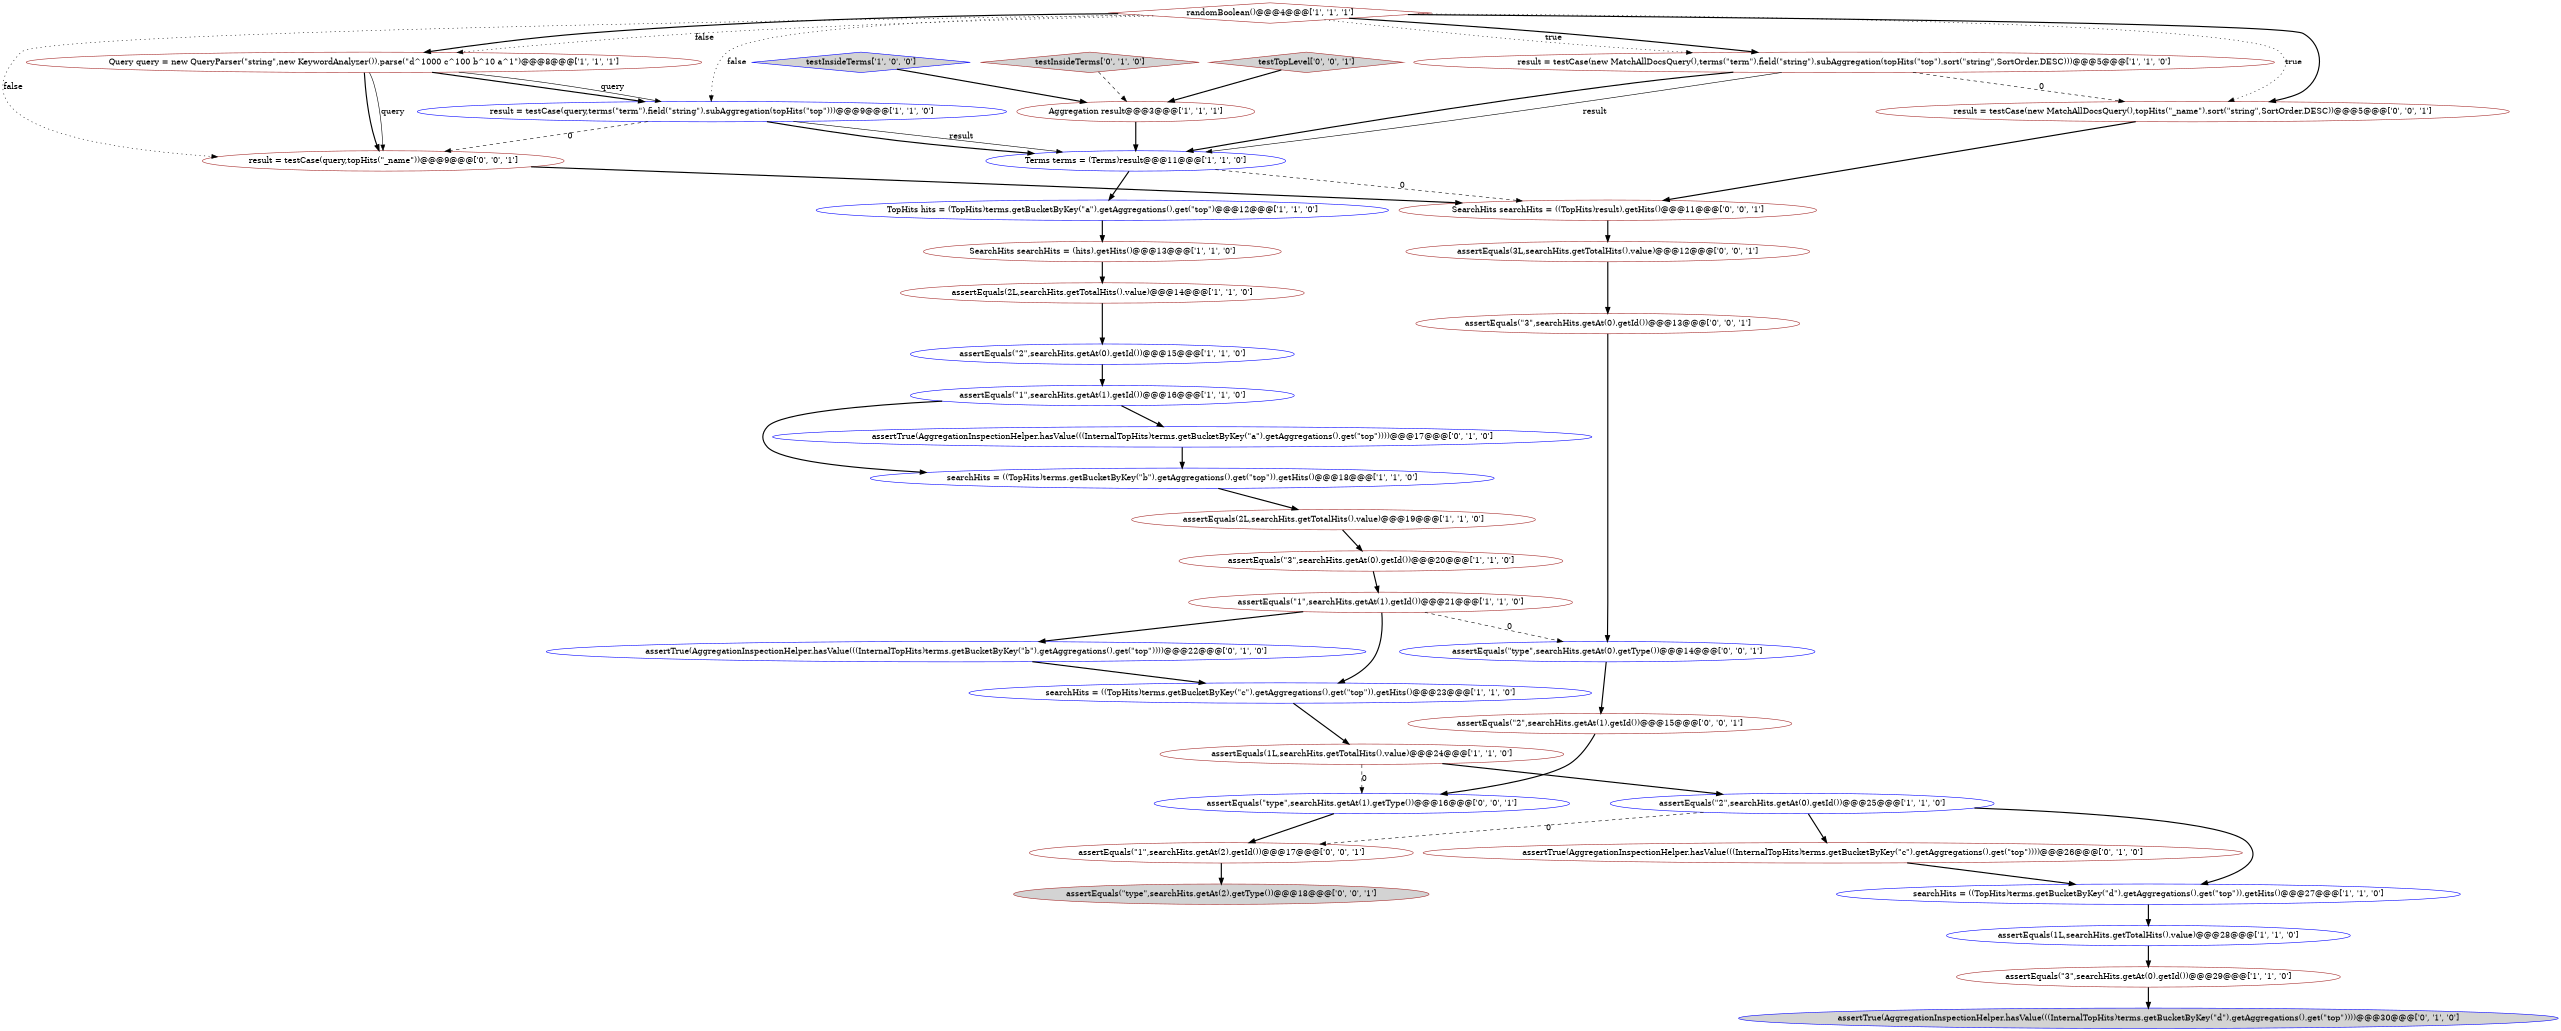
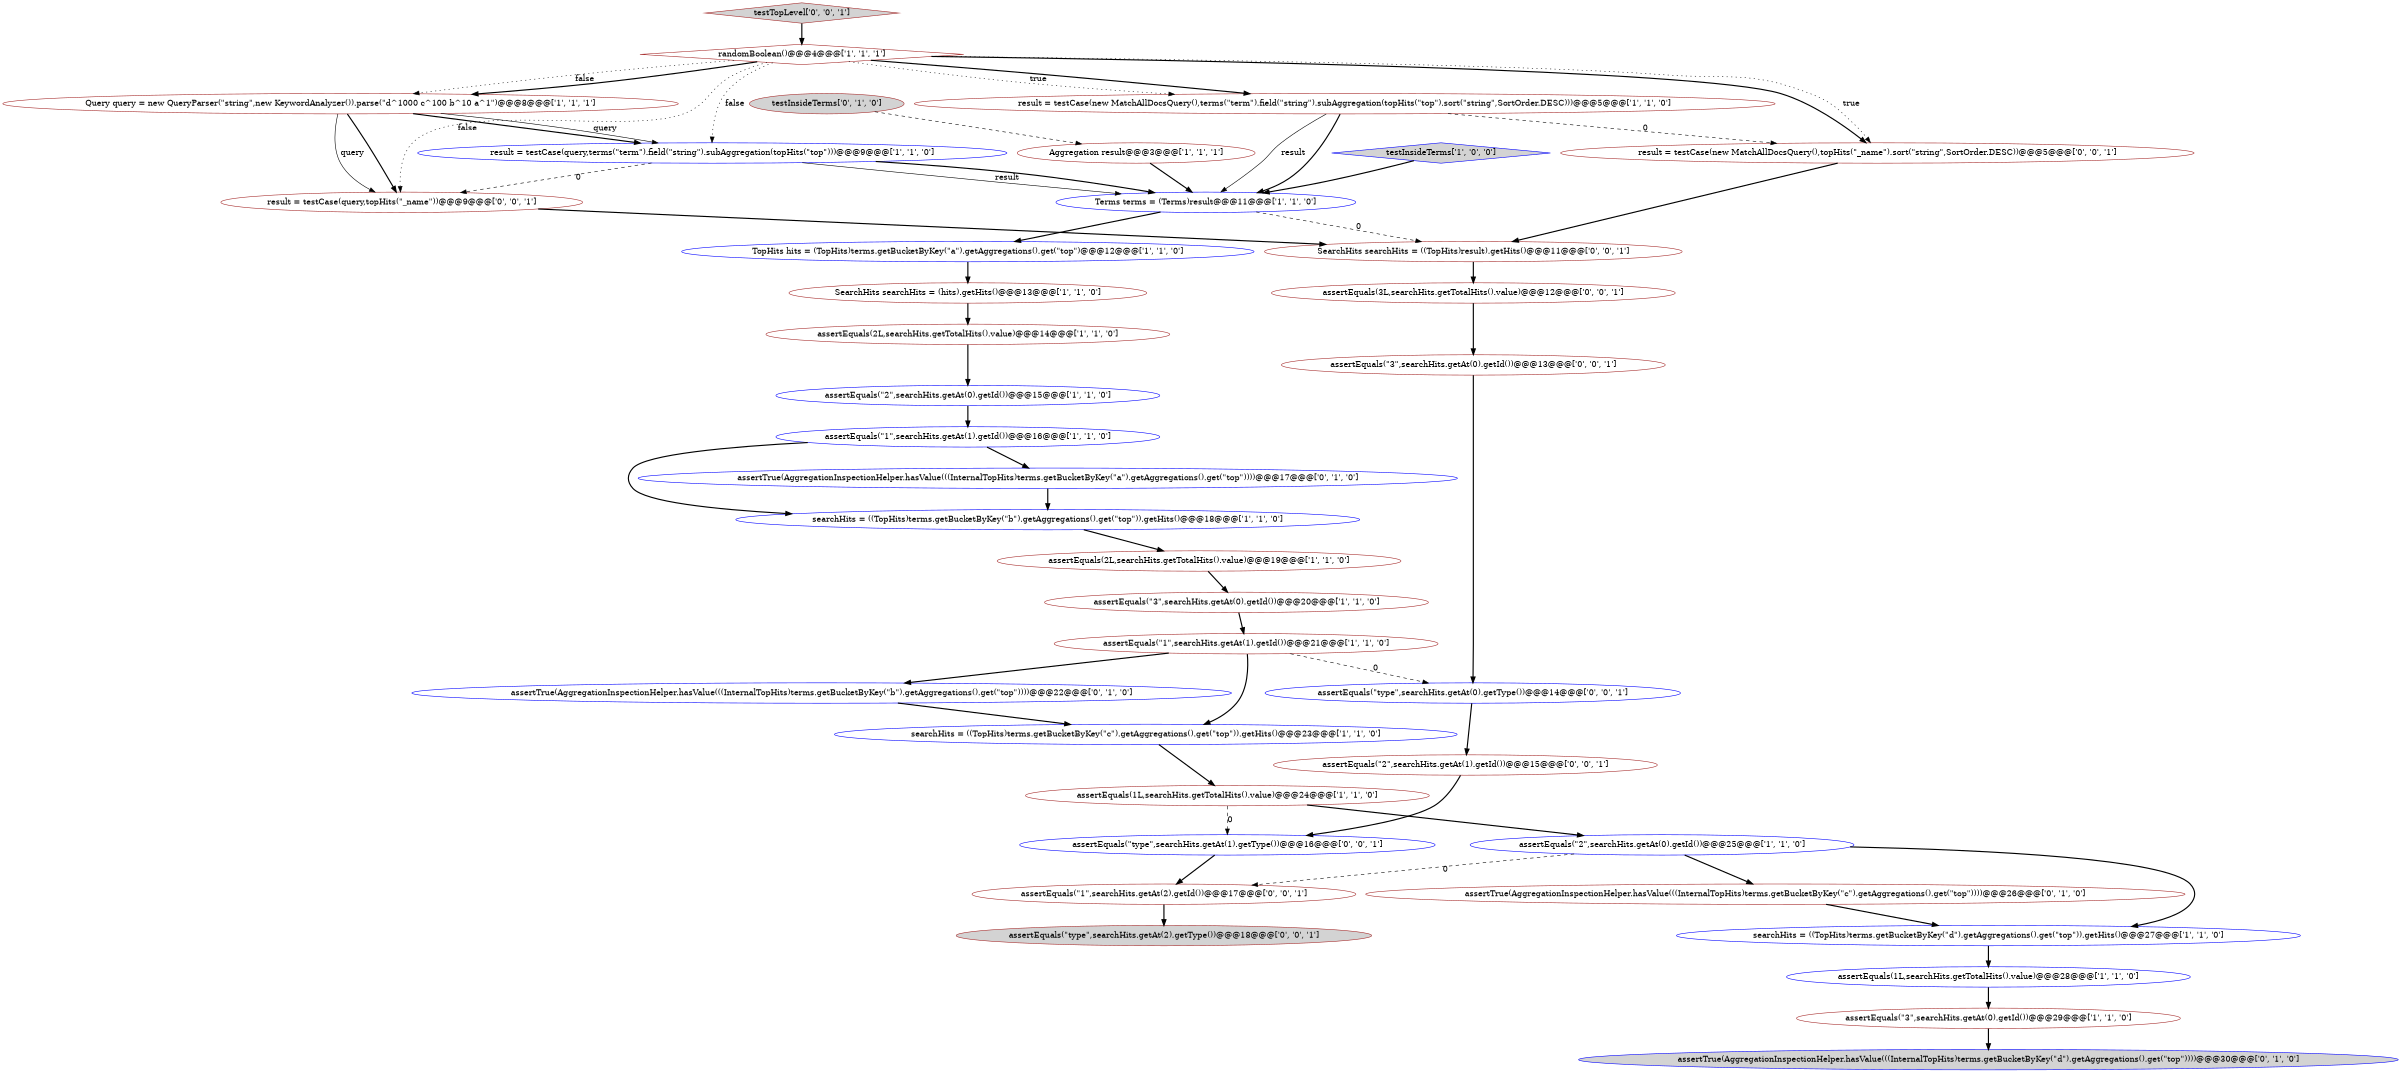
(1090, 62) -> (827, 104)
(989, 85) -> (1342, 178)
(1228, 85) -> (802, 31)
